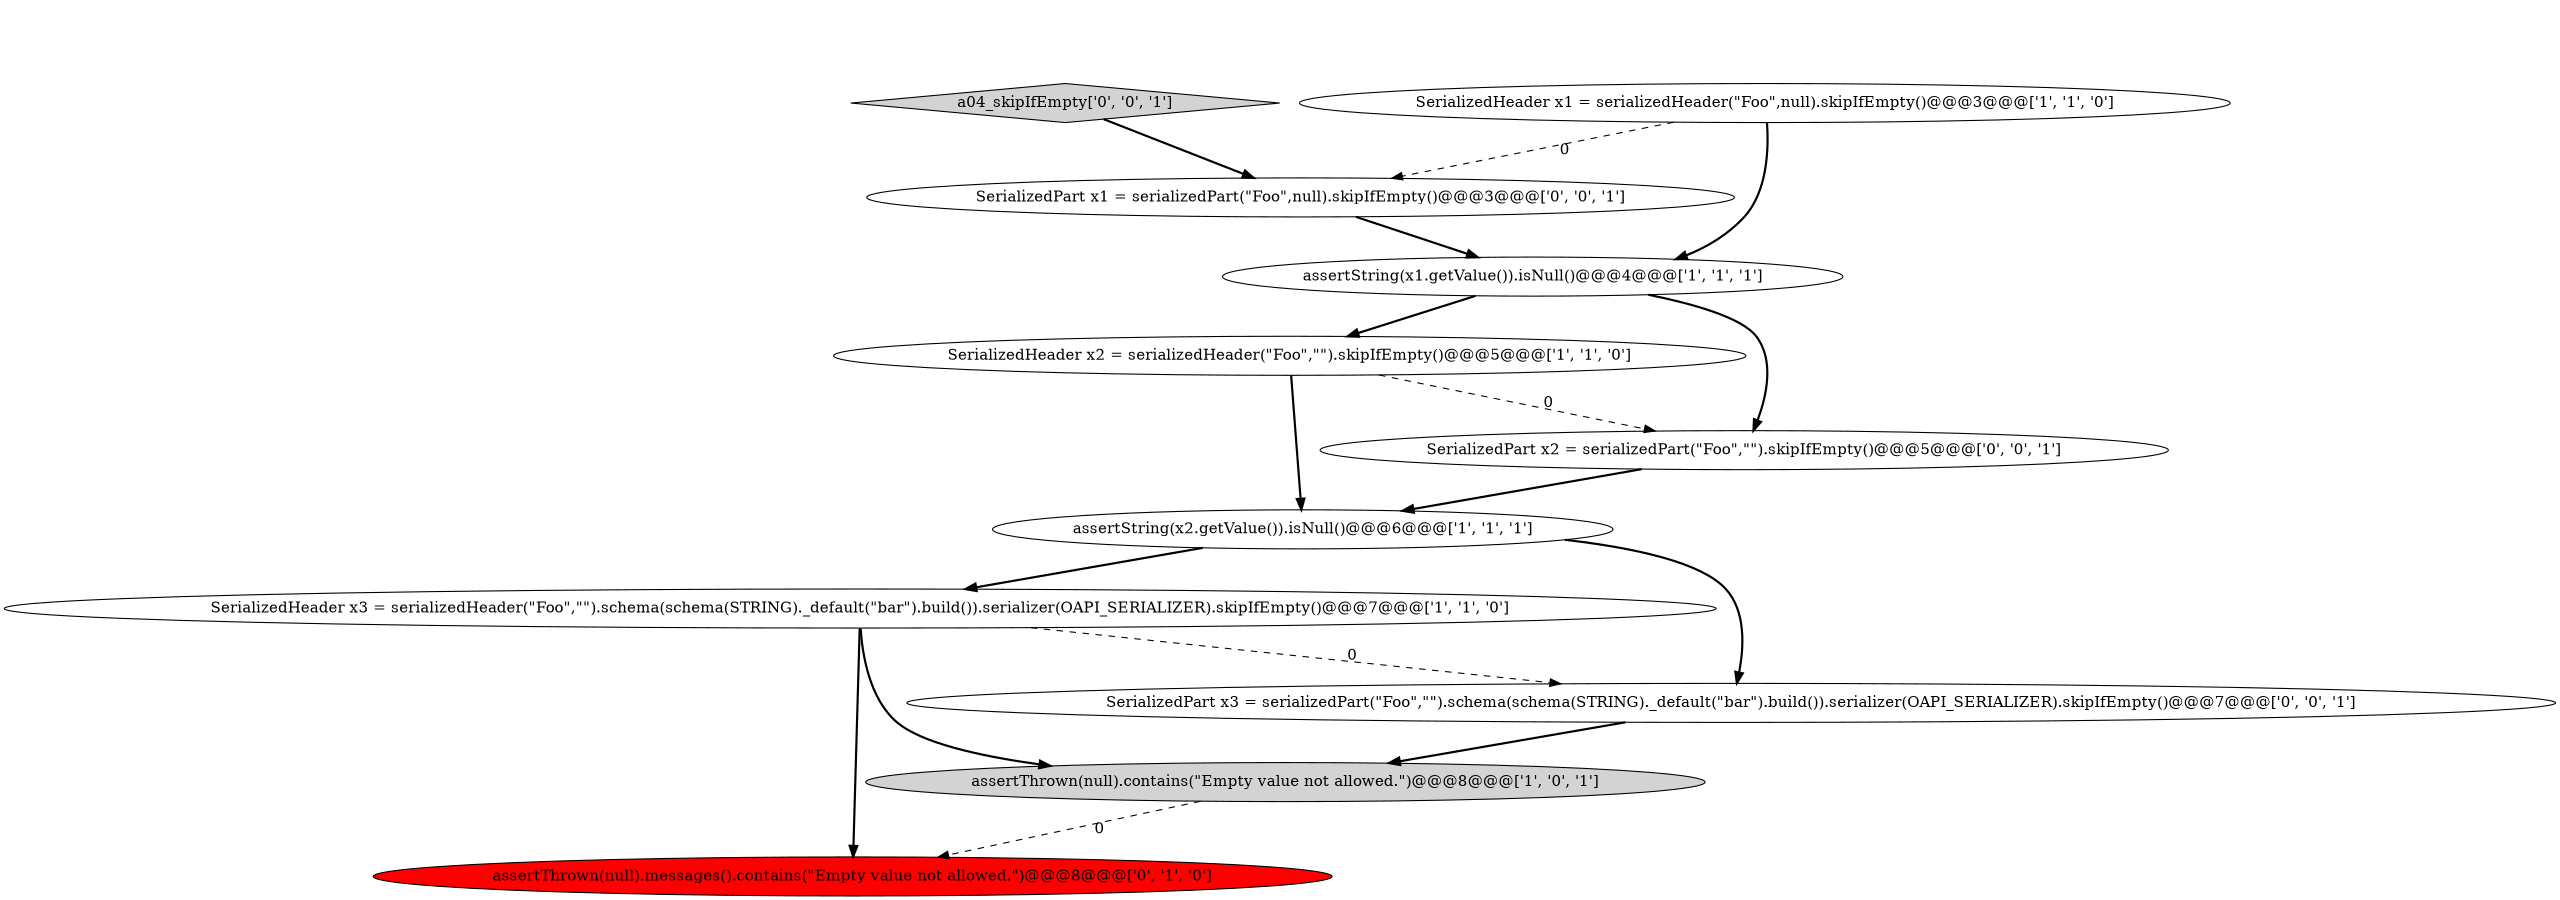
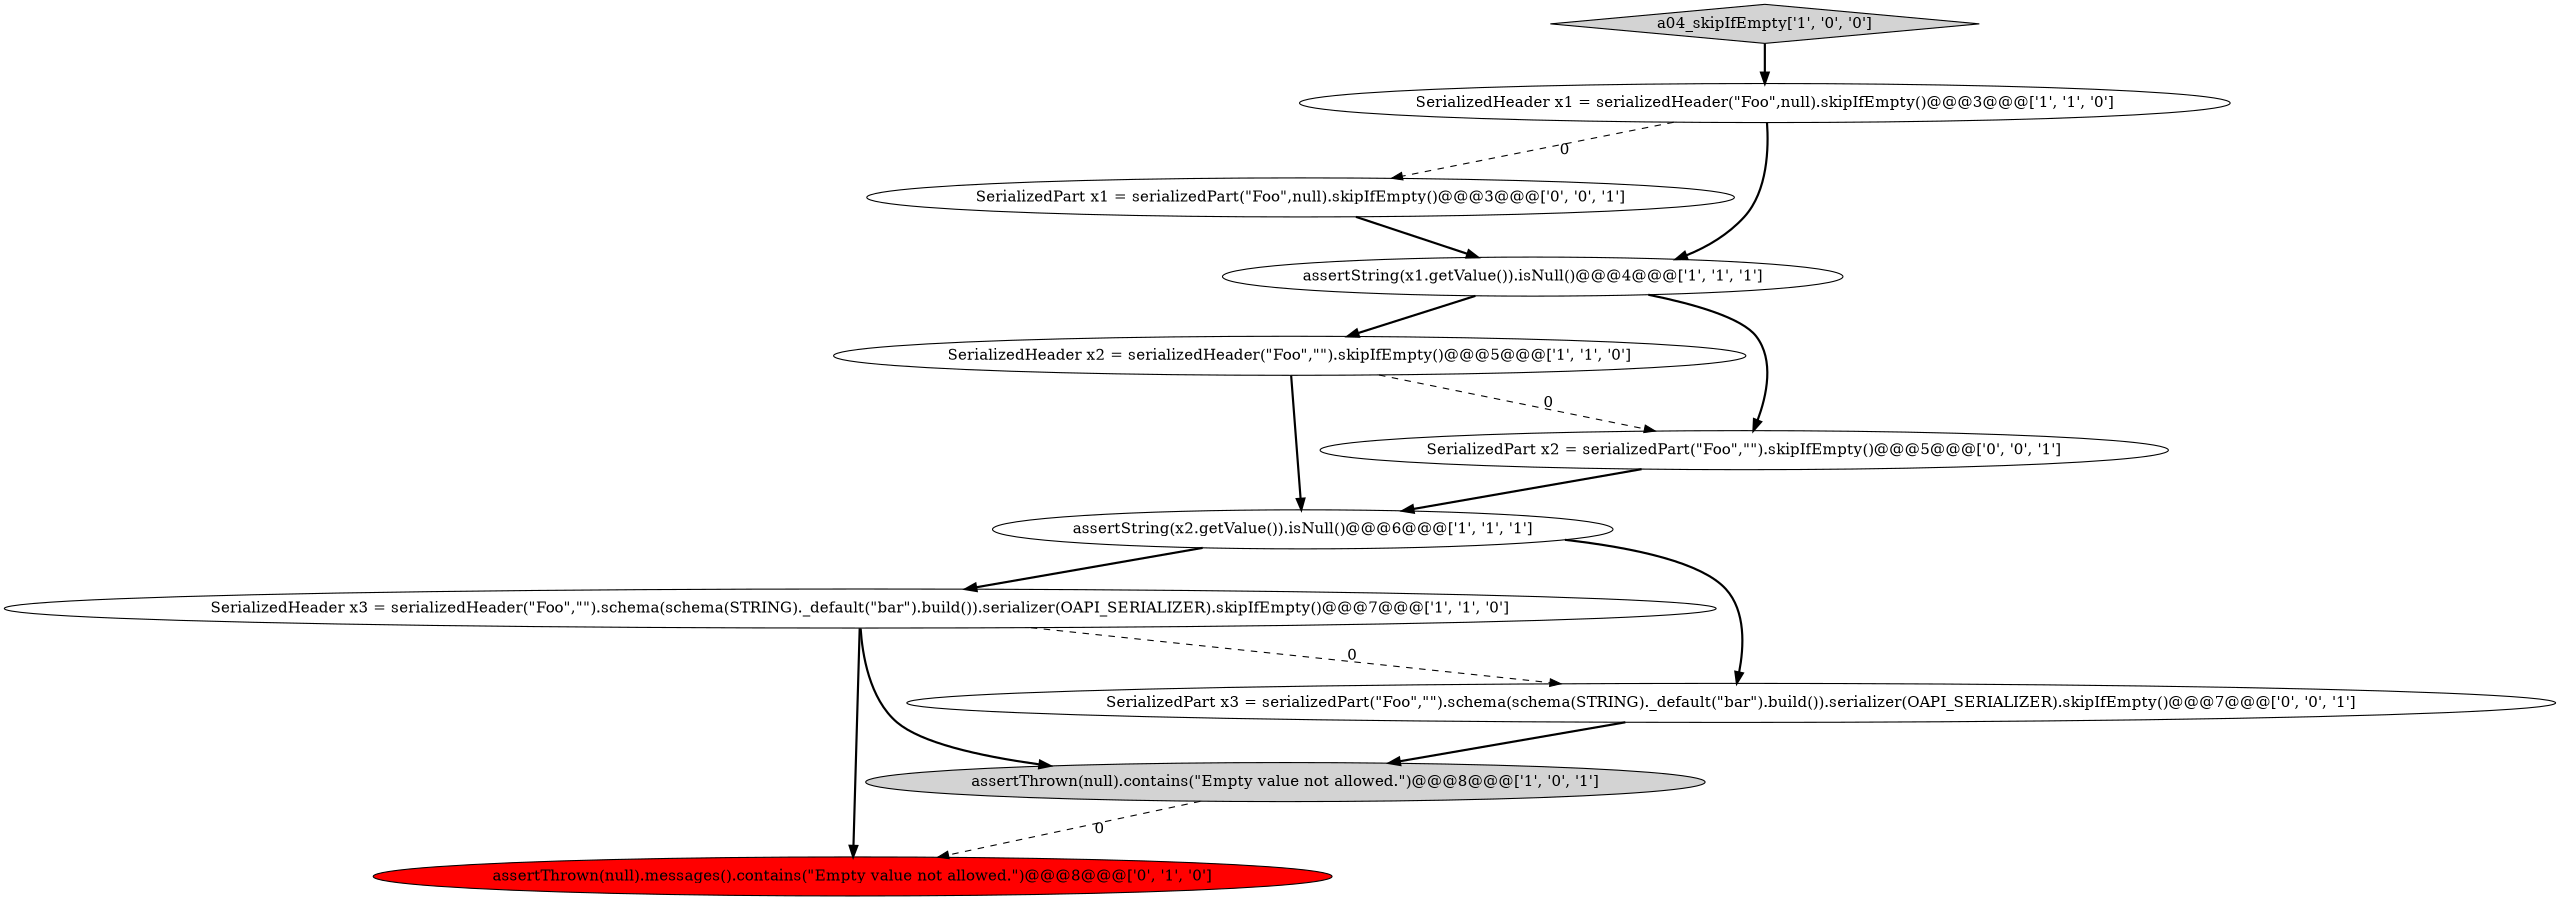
none -> (1765, 24)
(1065, 103) -> none
